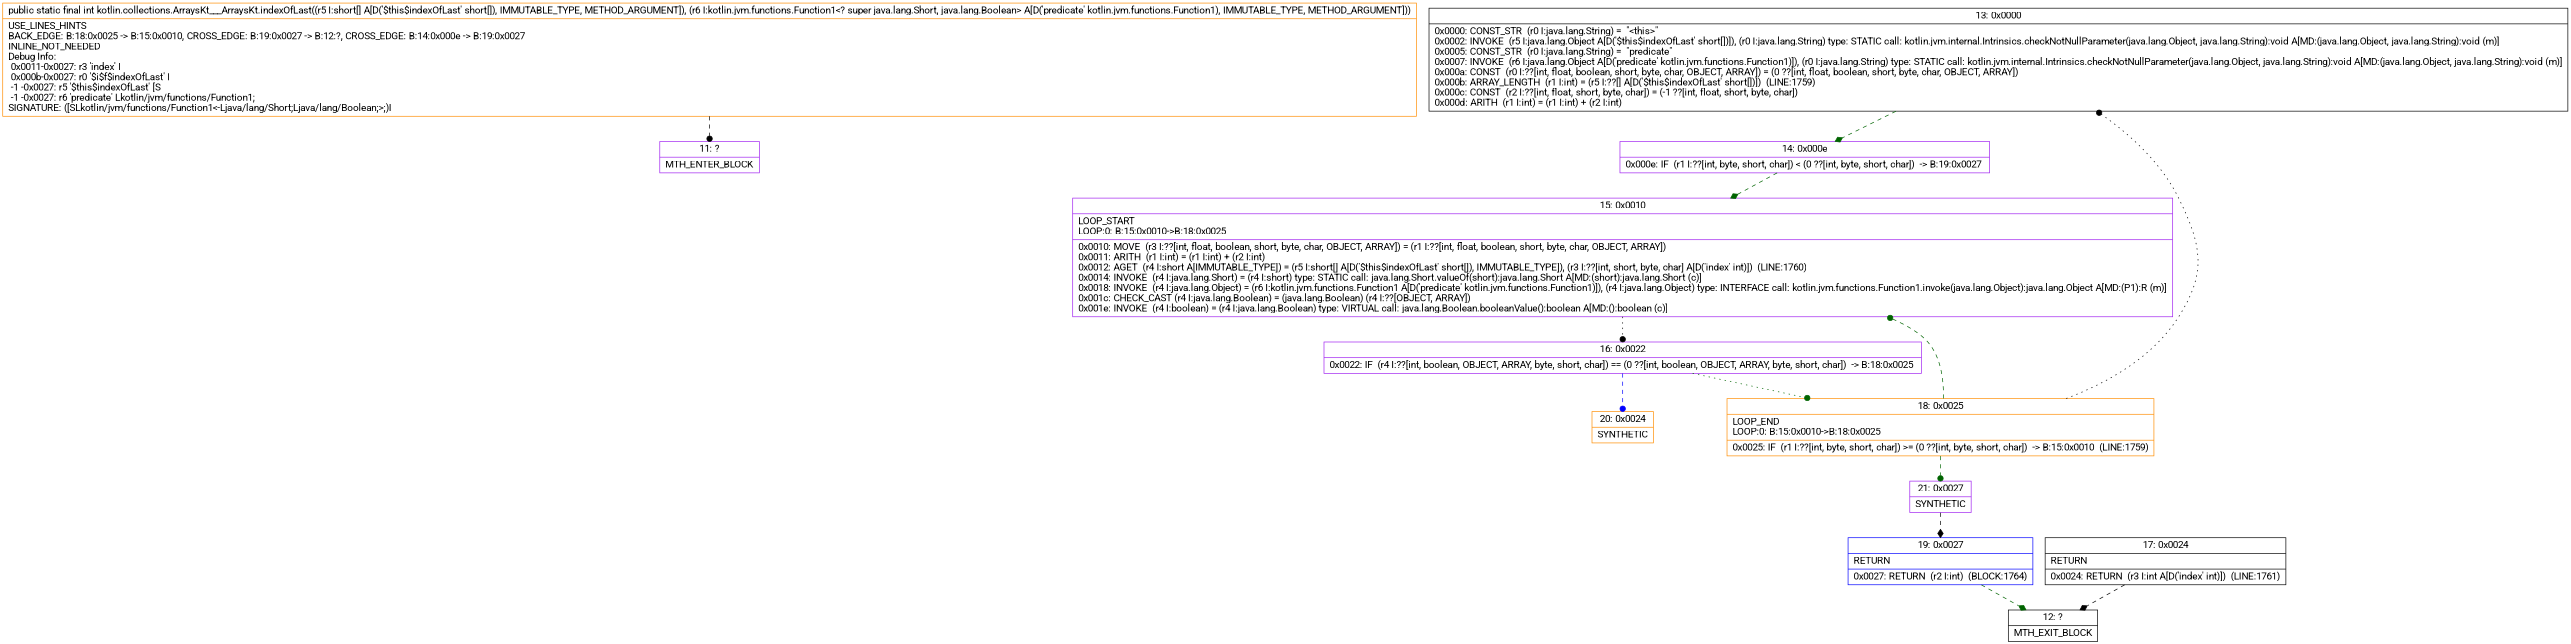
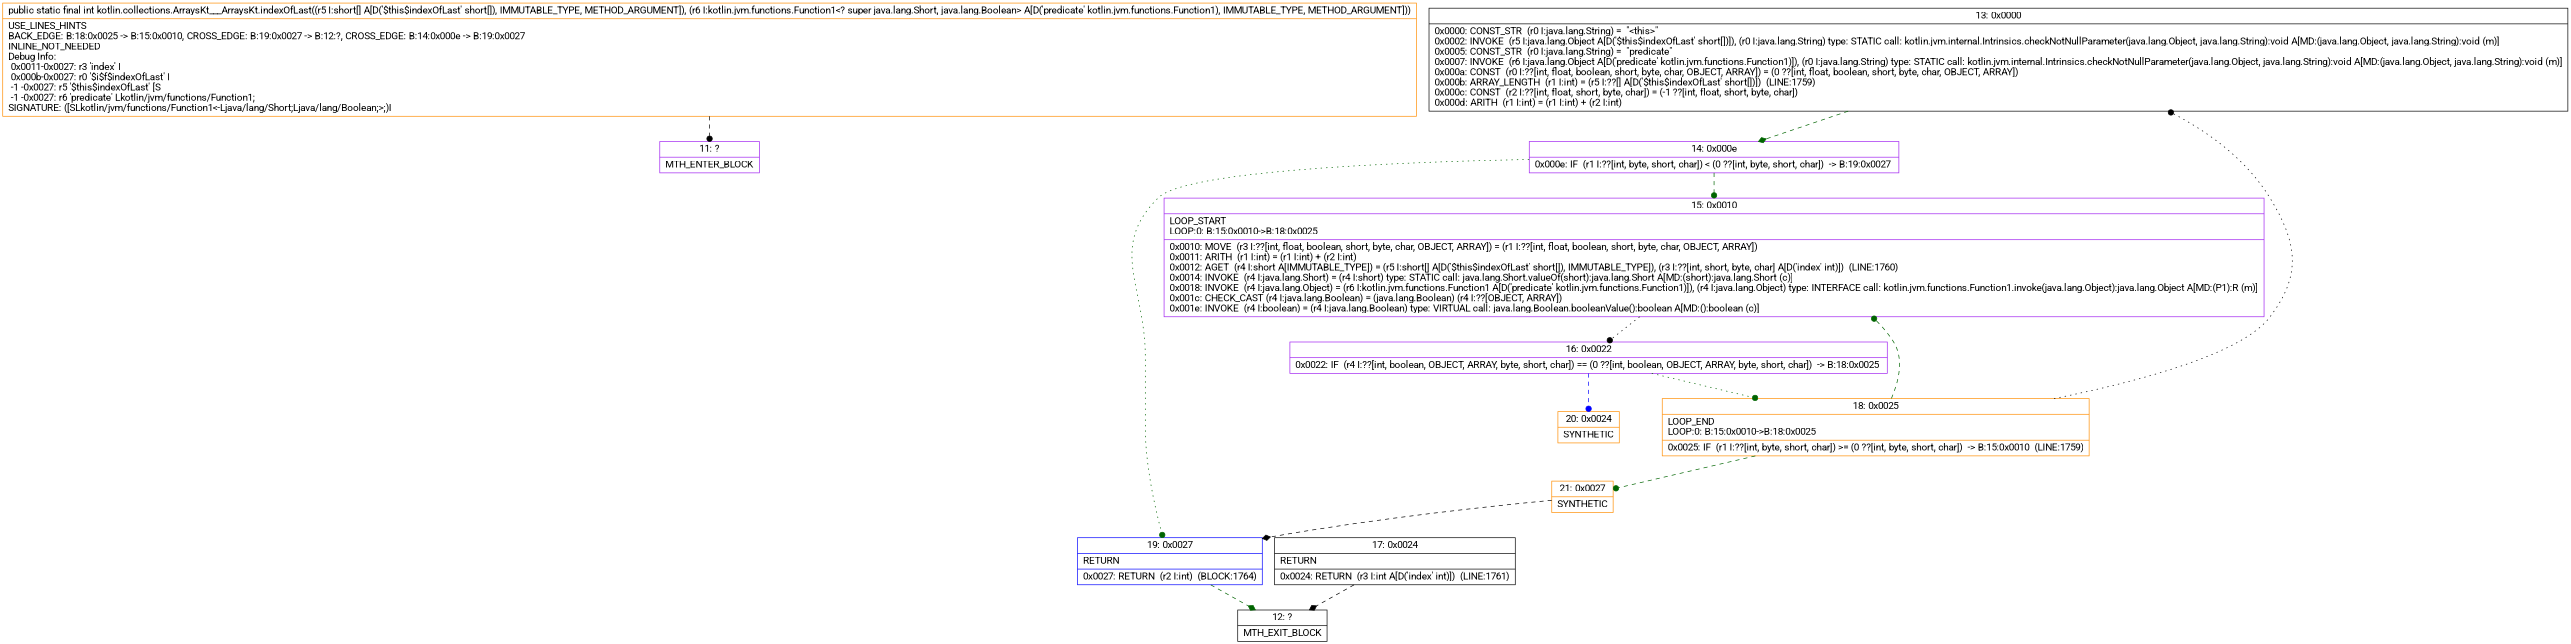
(1758, 183) -> (1714, 183)
none -> (1172, 191)
(1940, 497) -> (1582, 497)
